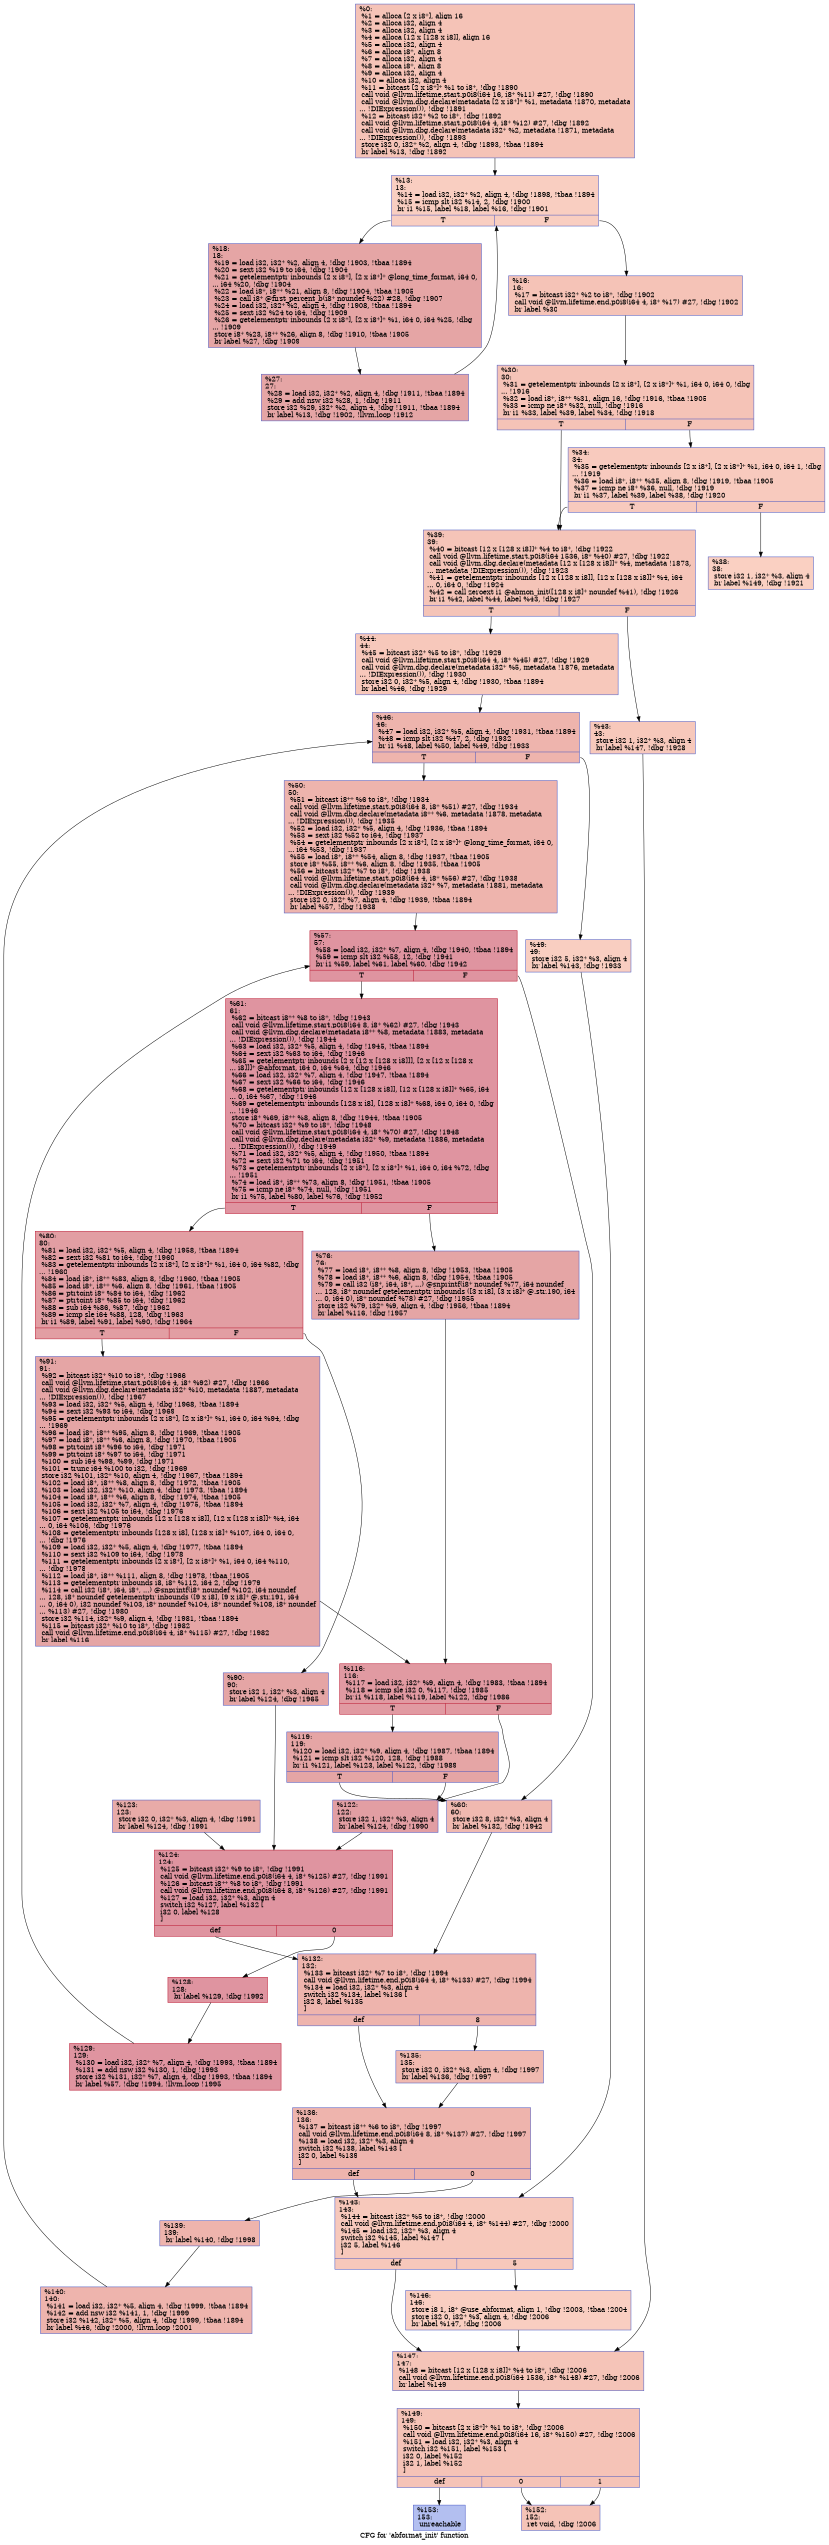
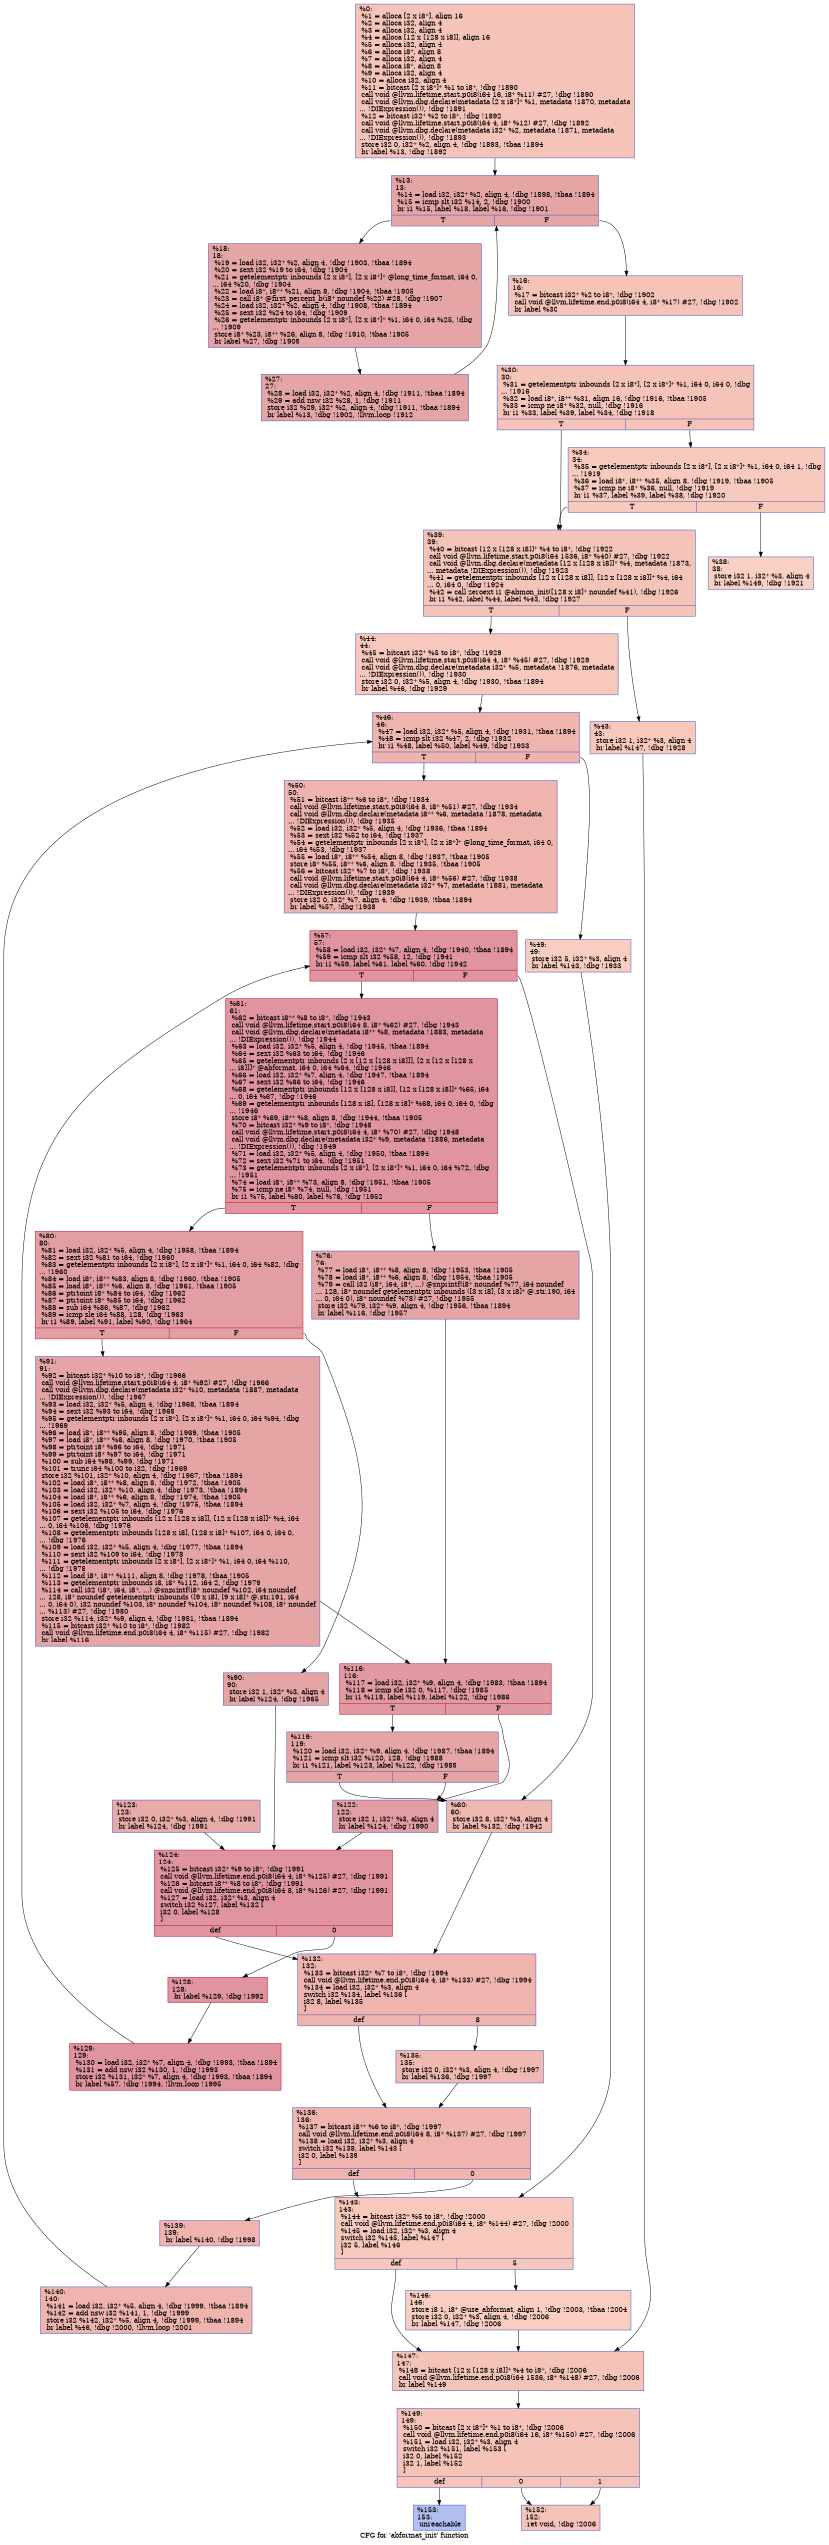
(495, 201) -> (495, 201)
